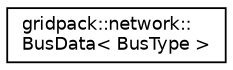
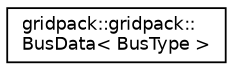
(116, 35) -> (116, 35)
